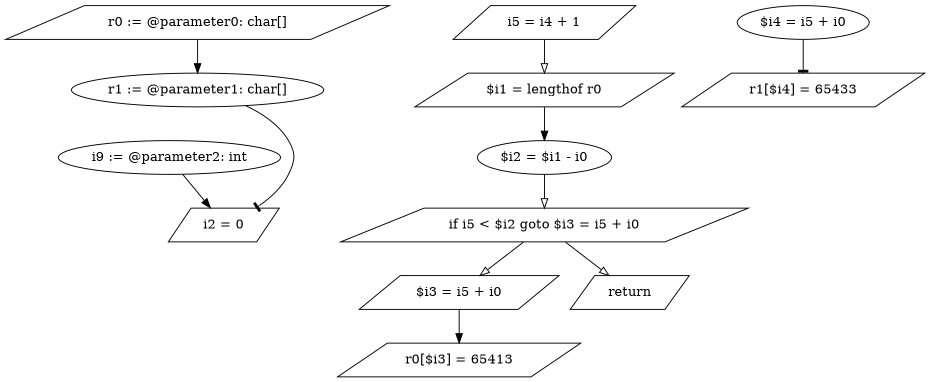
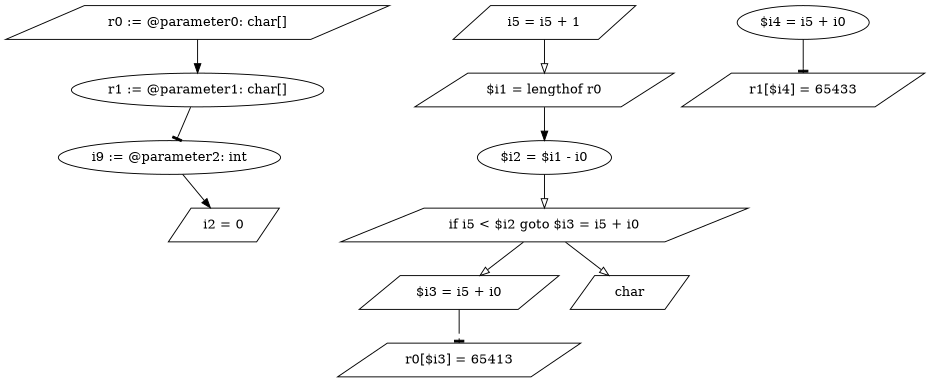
(544, 22) -> (544, 22)
(293, 151) -> (184, 122)
(630, 292) -> (630, 292)
(459, 322) -> (459, 322)
